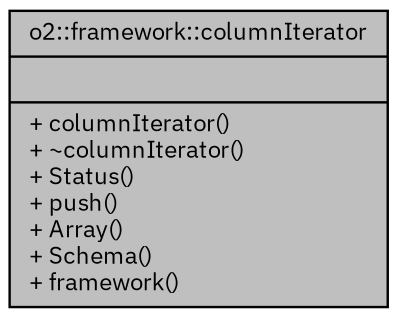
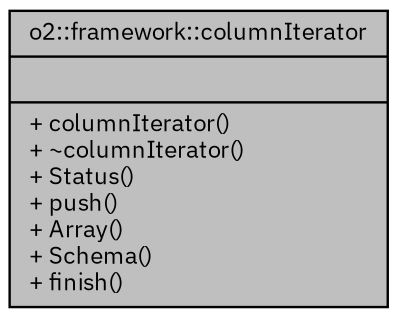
(105, 283) -> (77, 283)
